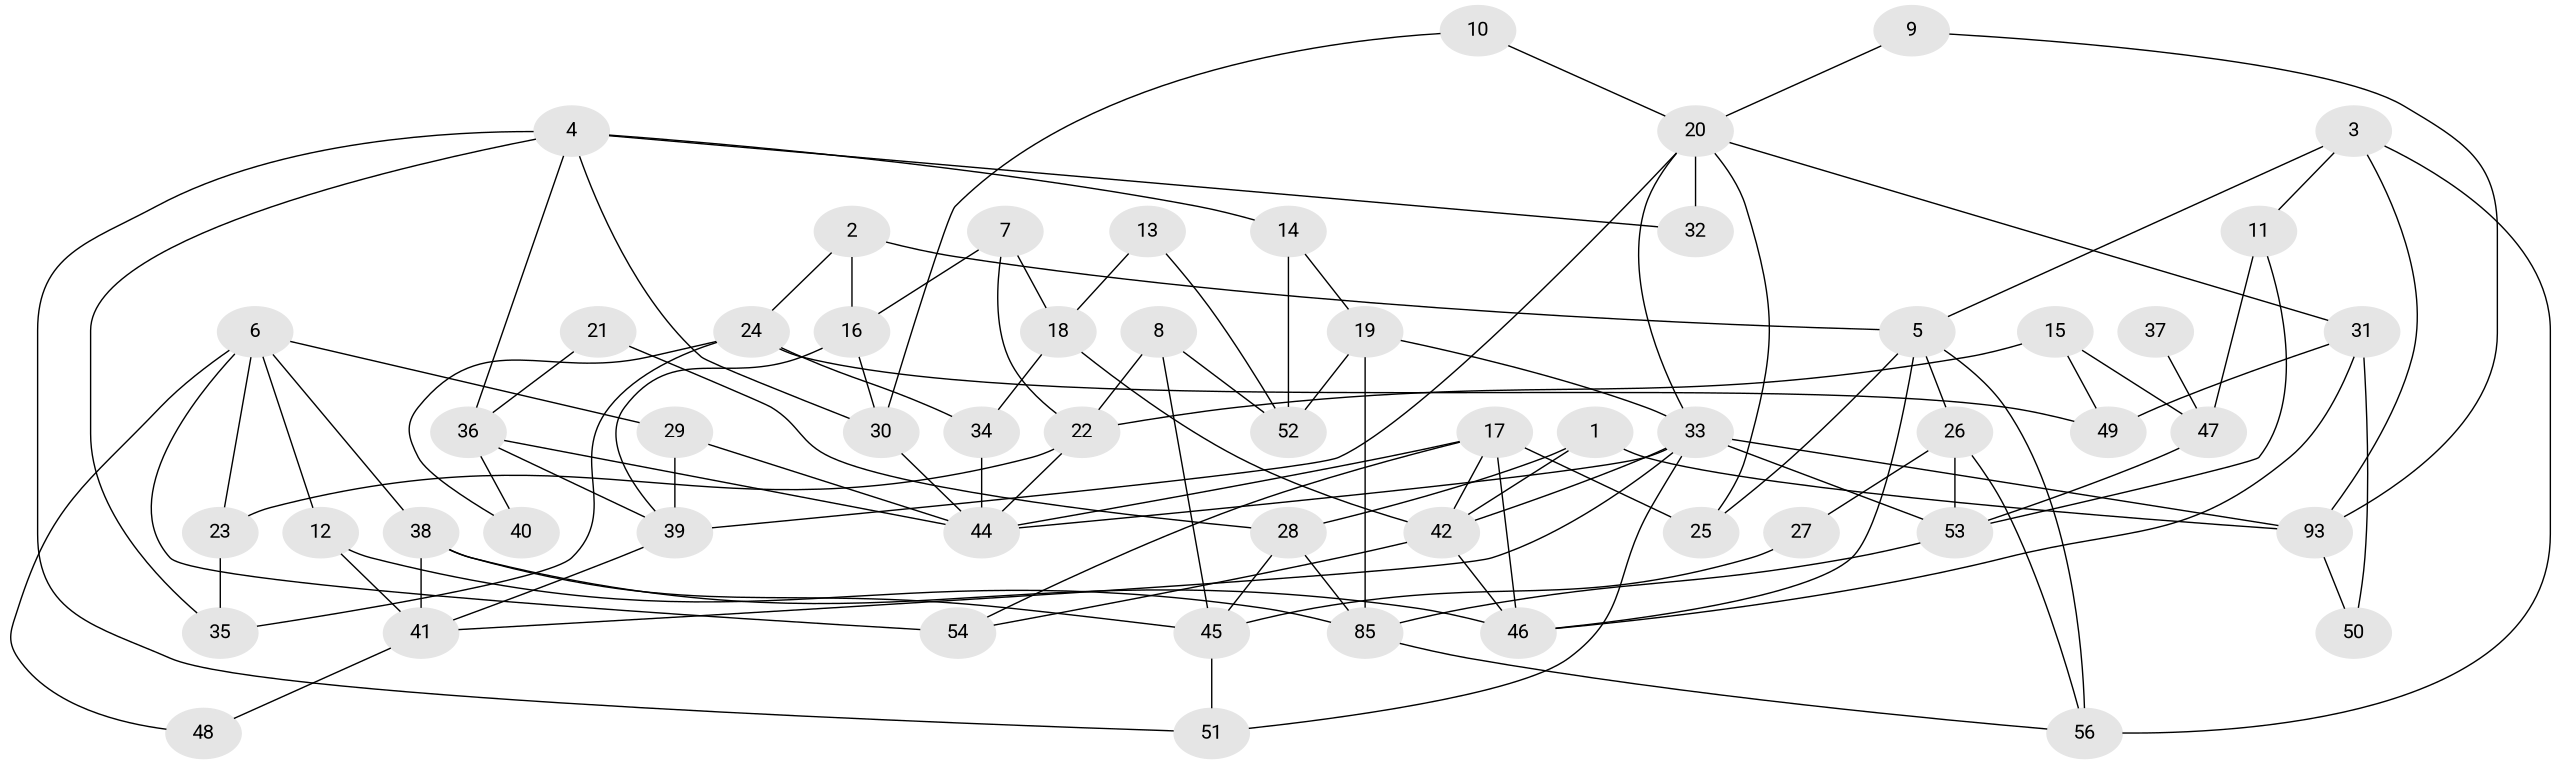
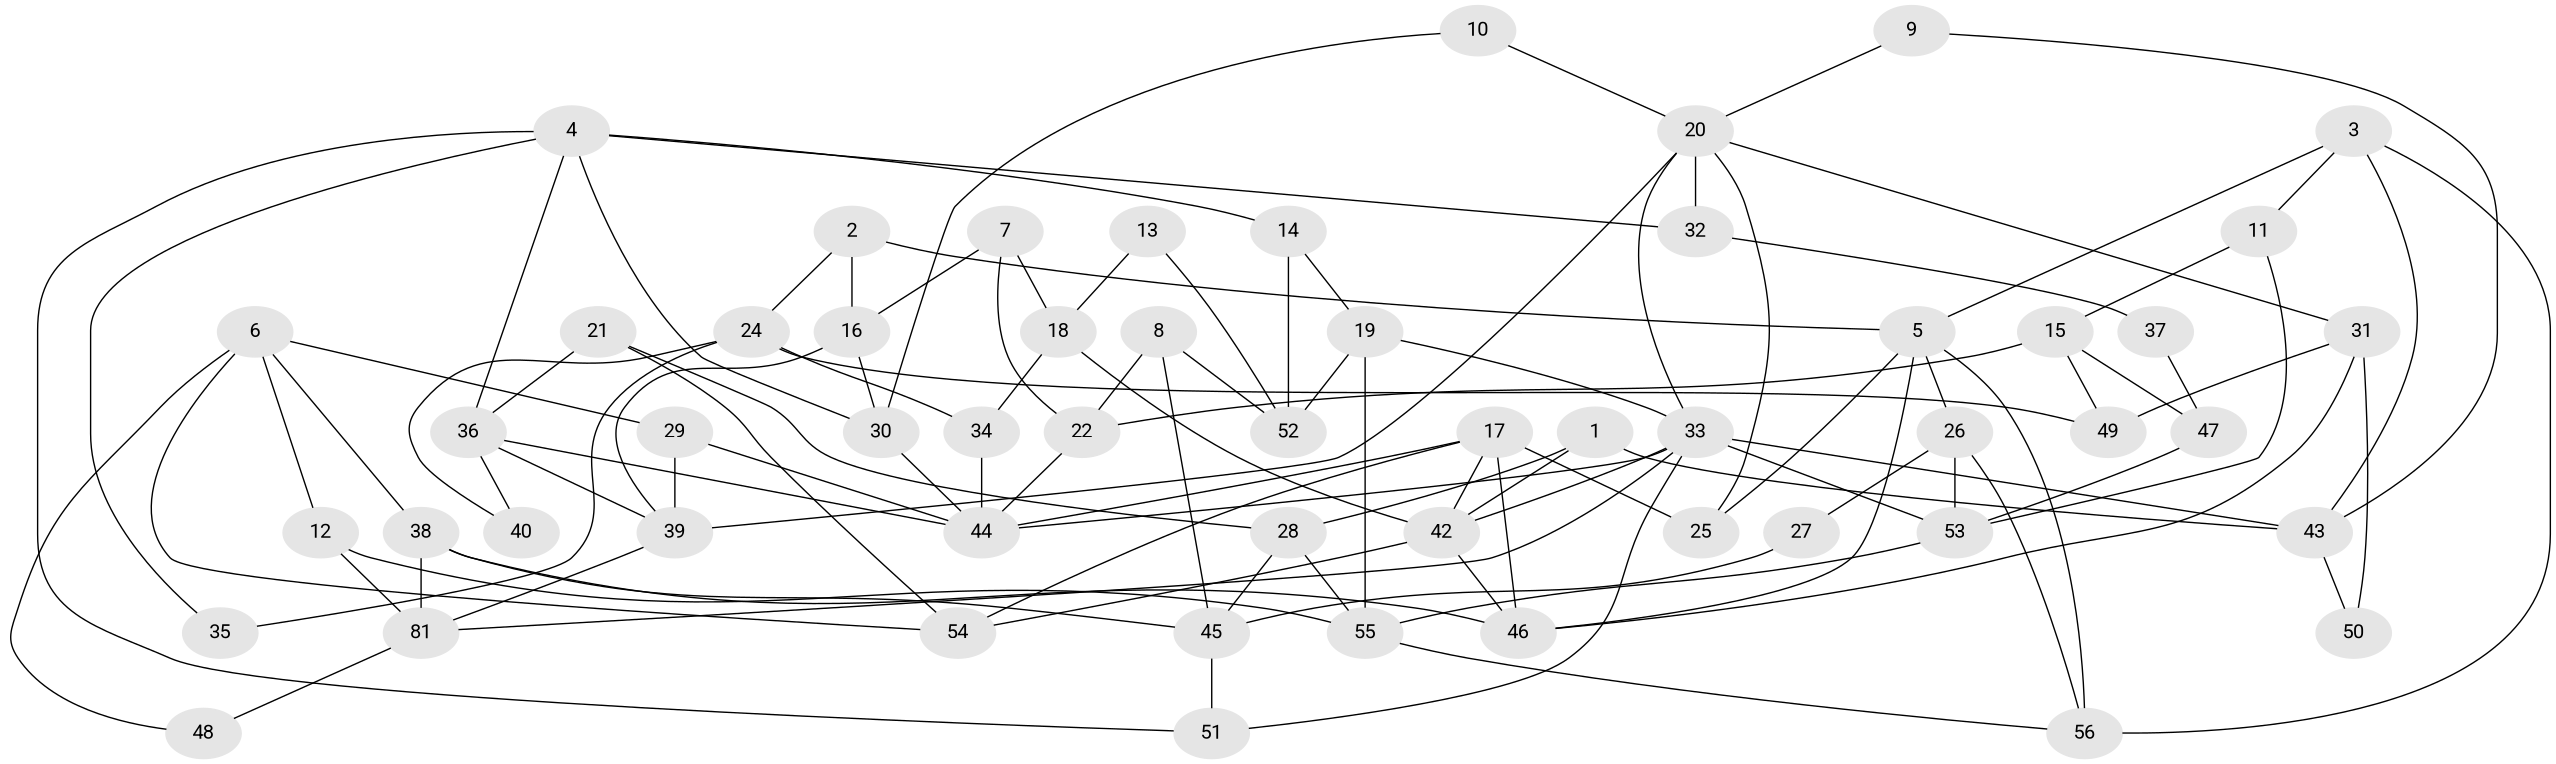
none -> (1931, 270)
(2234, 332) -> (2157, 282)
none -> (801, 487)
(220, 533) -> none
(2315, 533) -> (2315, 533)
(421, 633) -> (421, 633)
(1365, 633) -> (1365, 633)
